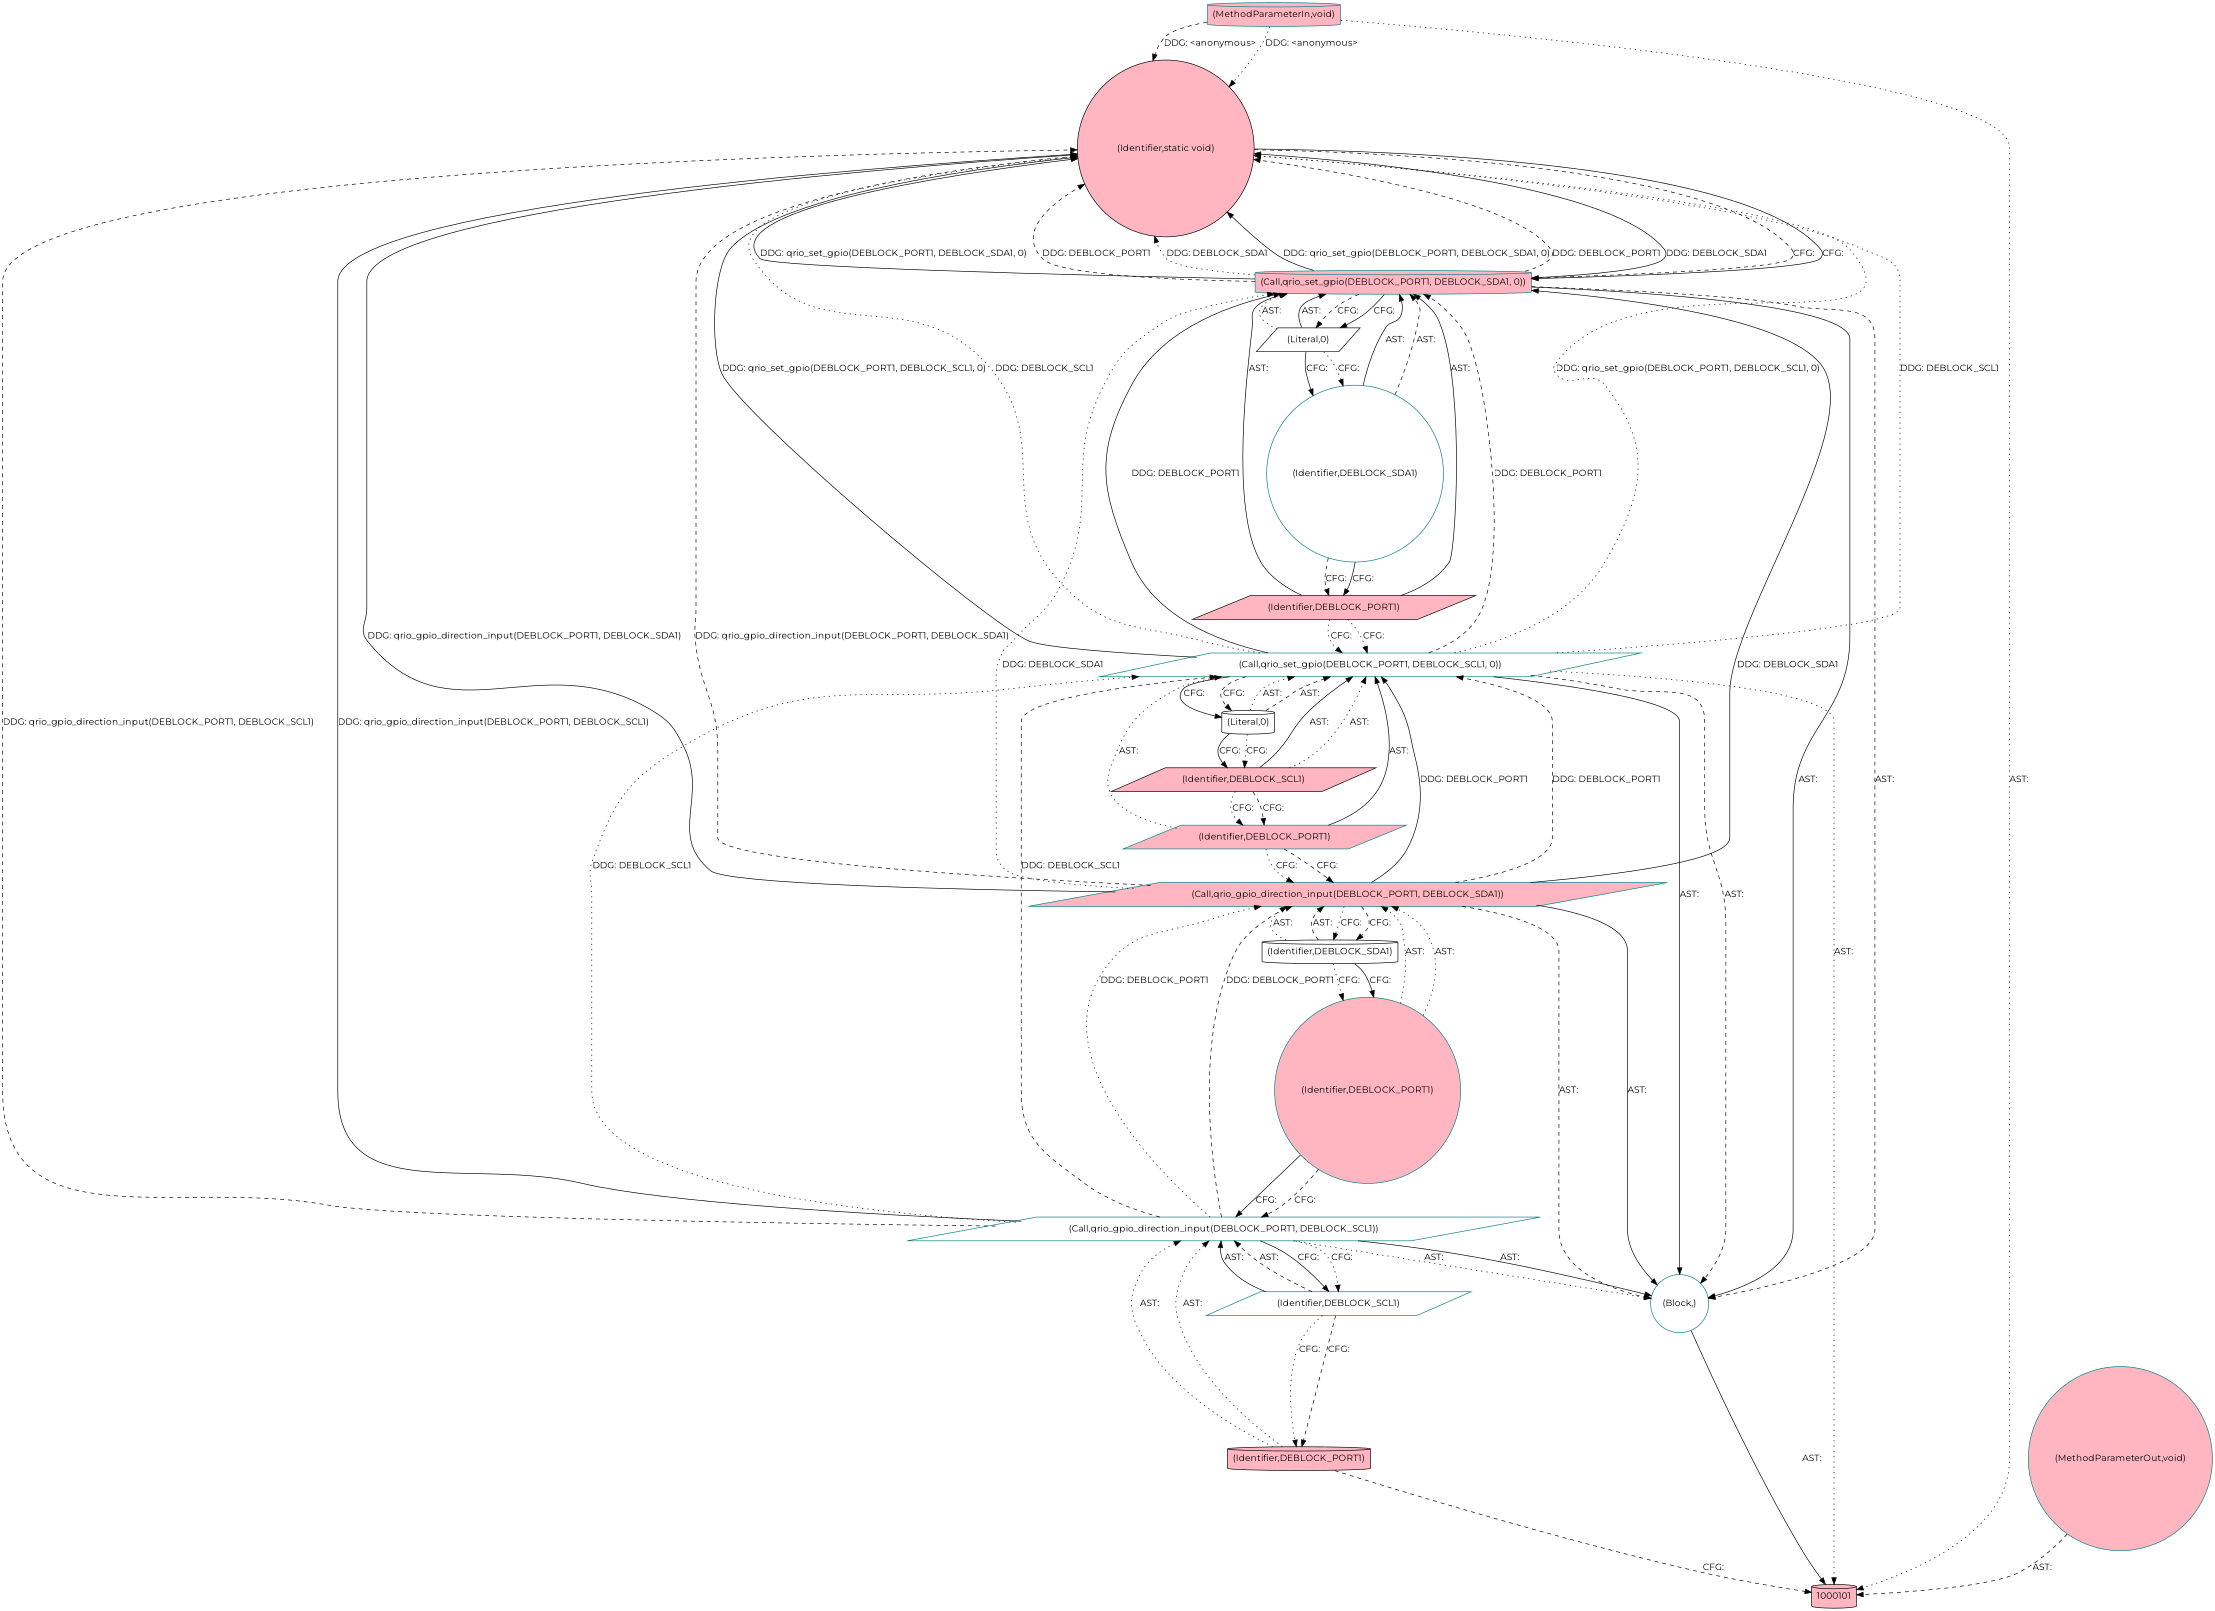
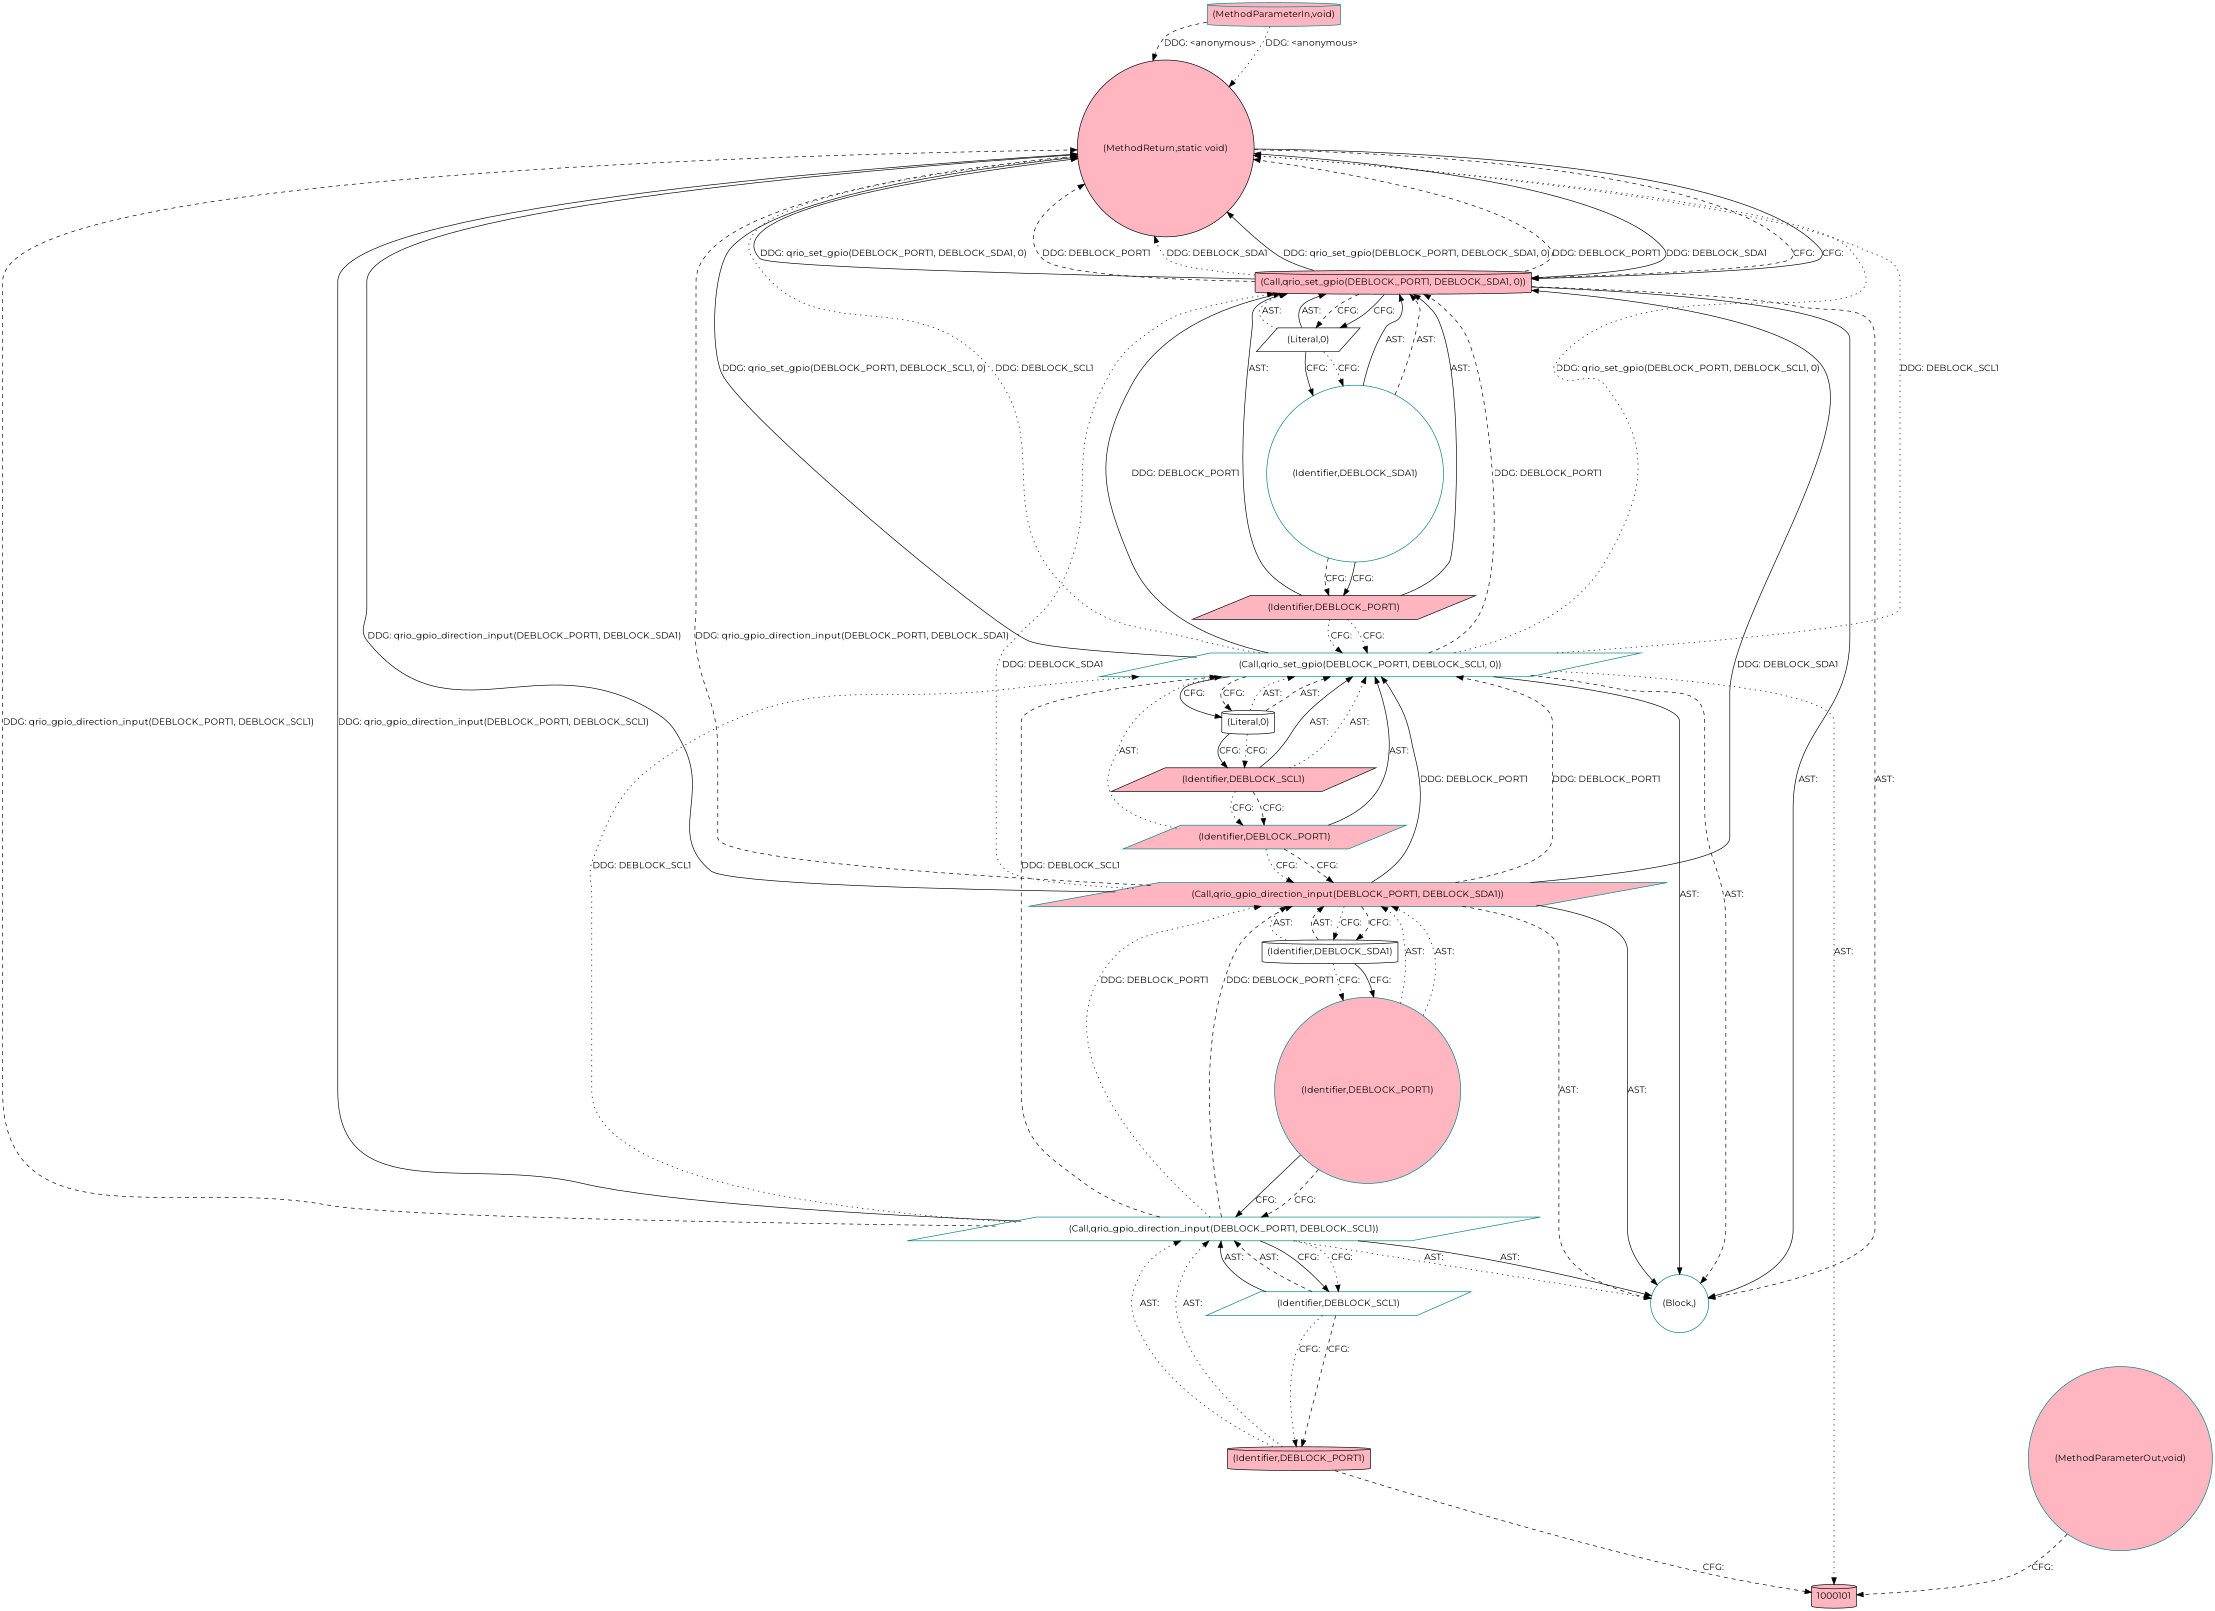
(1166, 148) -> (1166, 148)
(1393, 282) -> (1393, 282)
(2010, 562) -> none
(1751, 1457) -> none
(2044, 1568) -> (2044, 1568)
